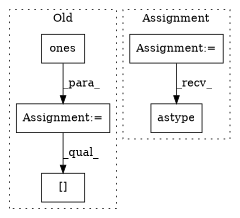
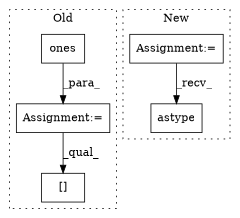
(176, 19) -> (176, 19)
